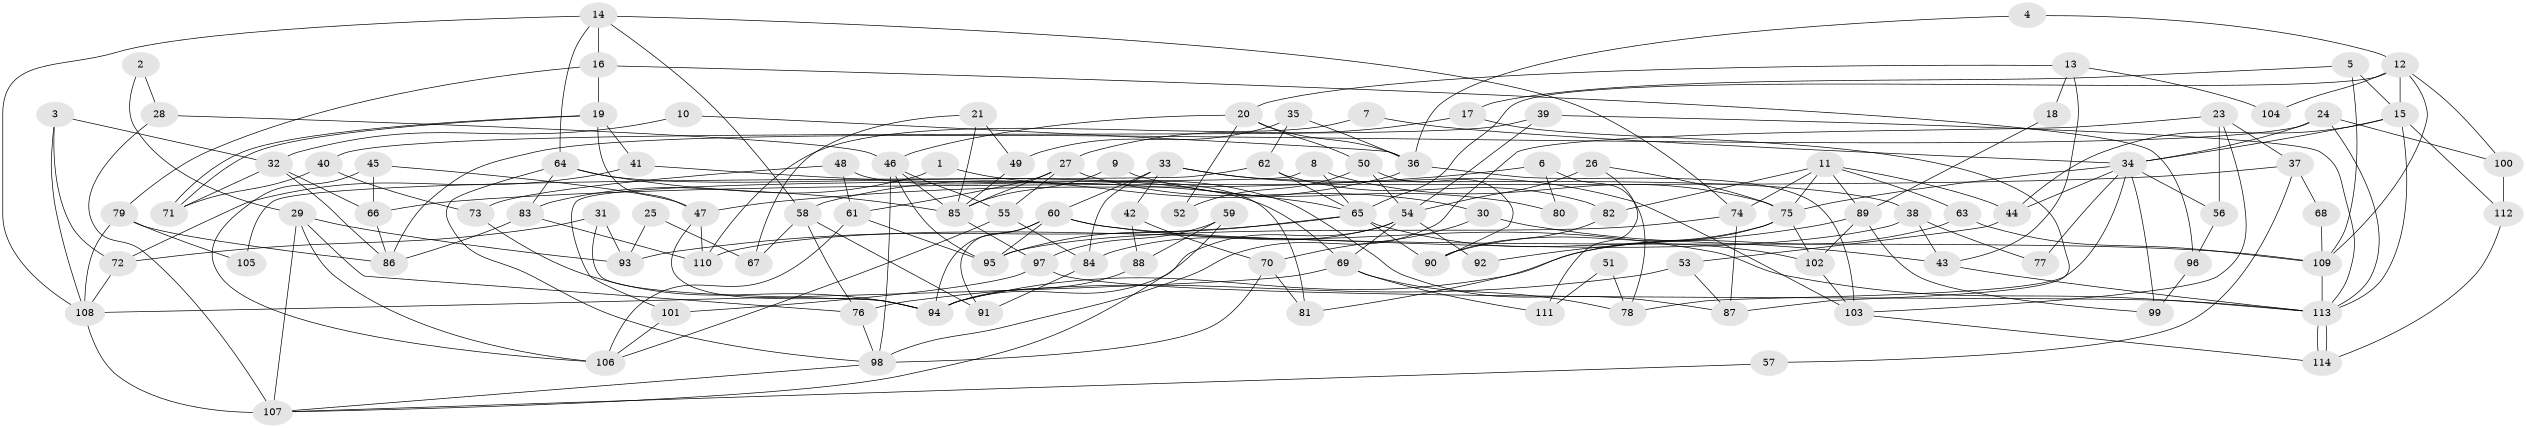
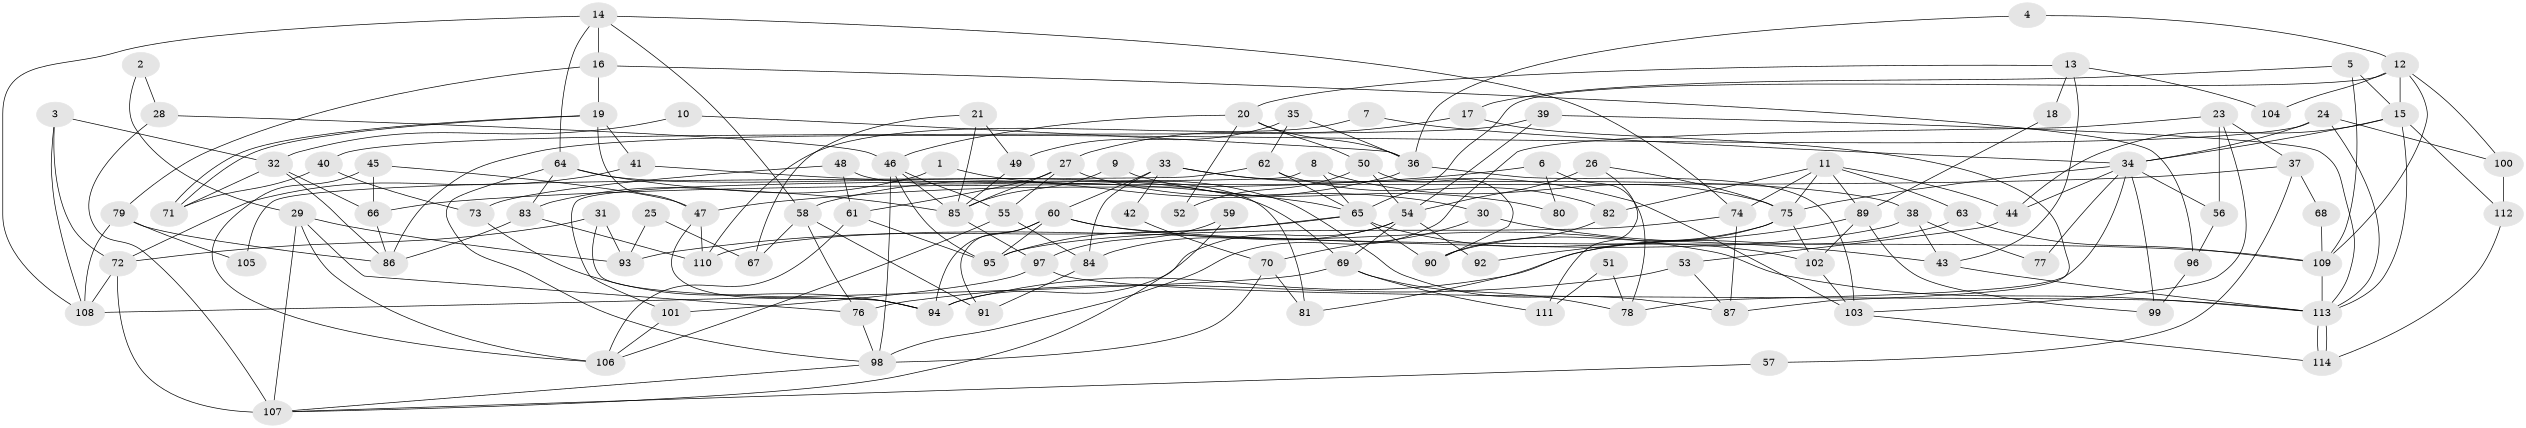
(1139, 264) -> none
(154, 395) -> (150, 379)
